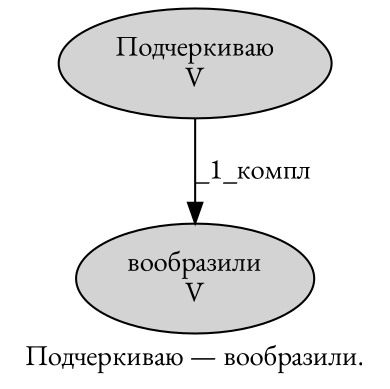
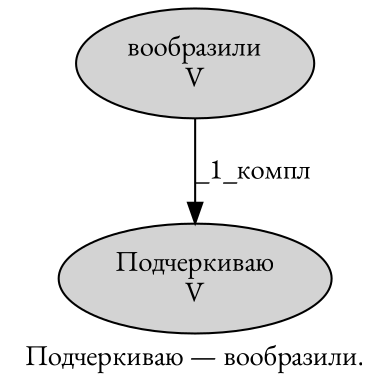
(195, 160) -> (195, 160)
